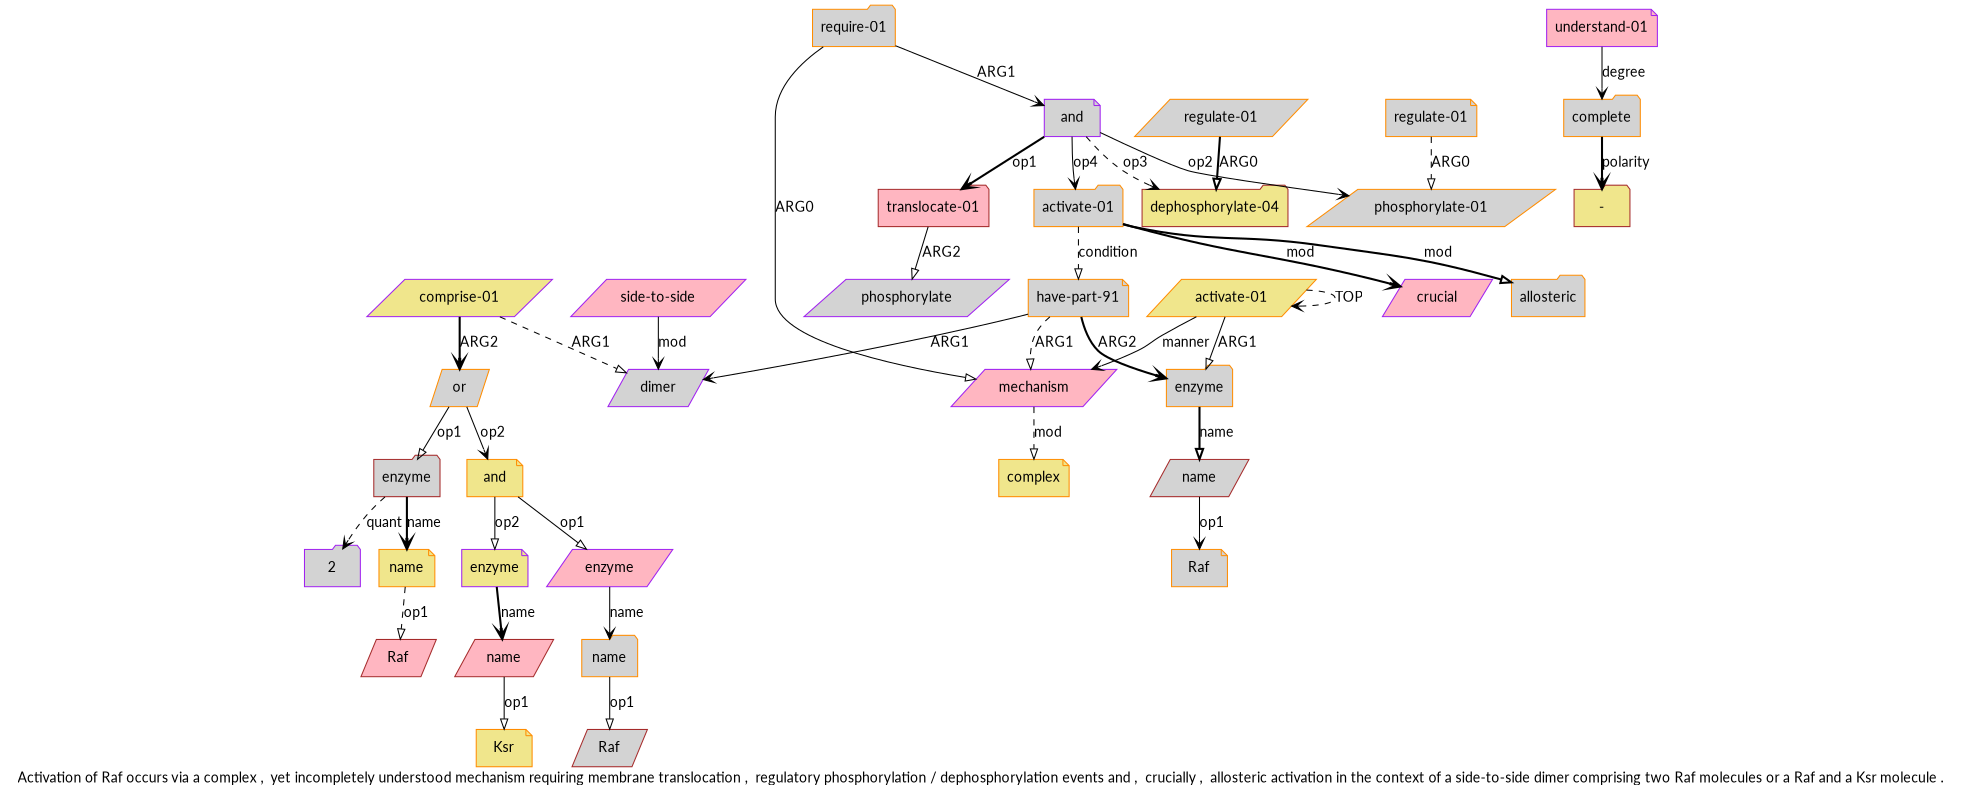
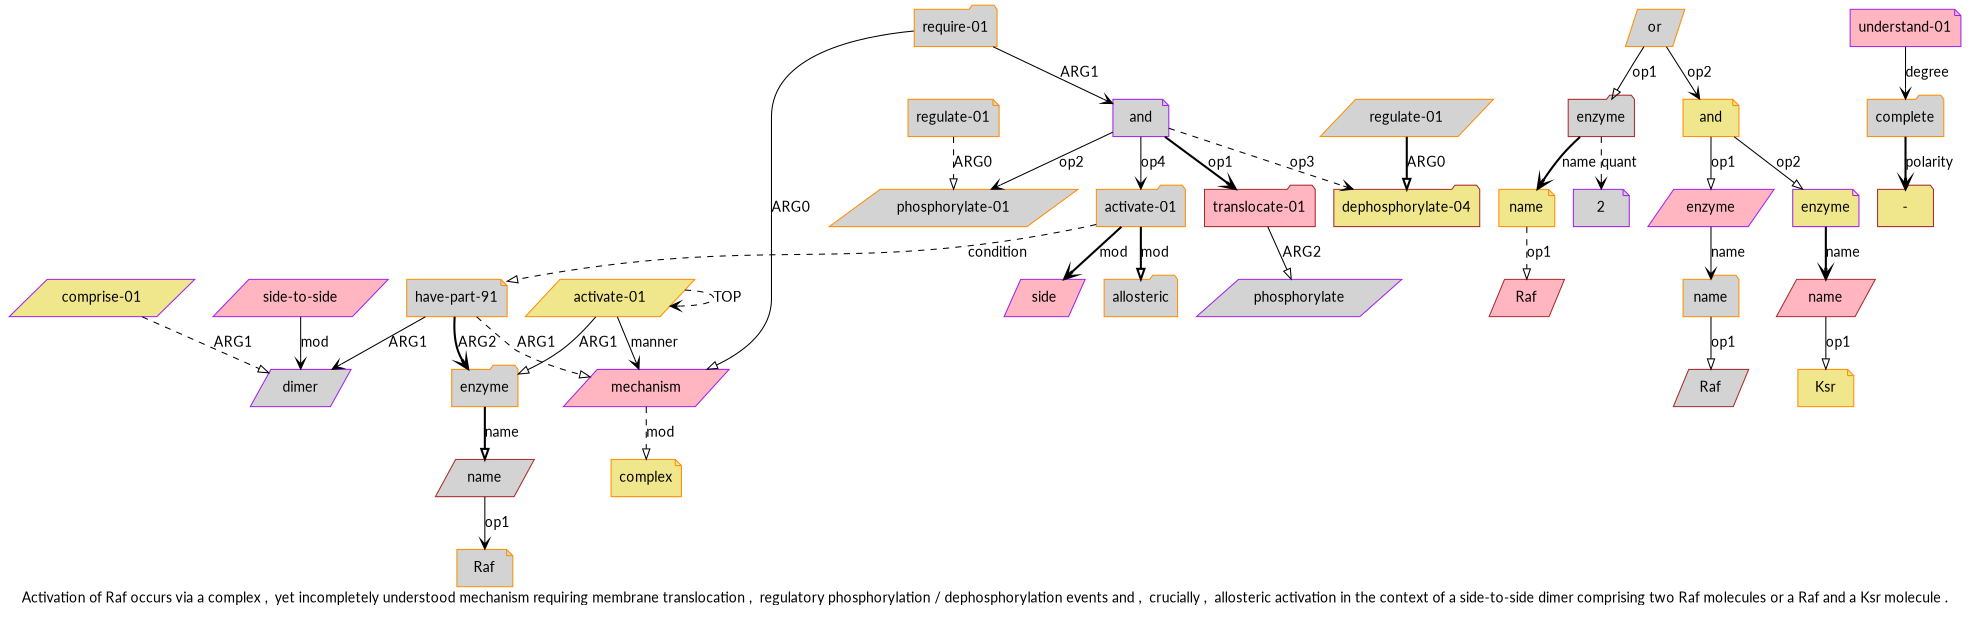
(1437, 298) -> (1045, 298)
(460, 338) -> none
(332, 568) -> (1601, 208)
